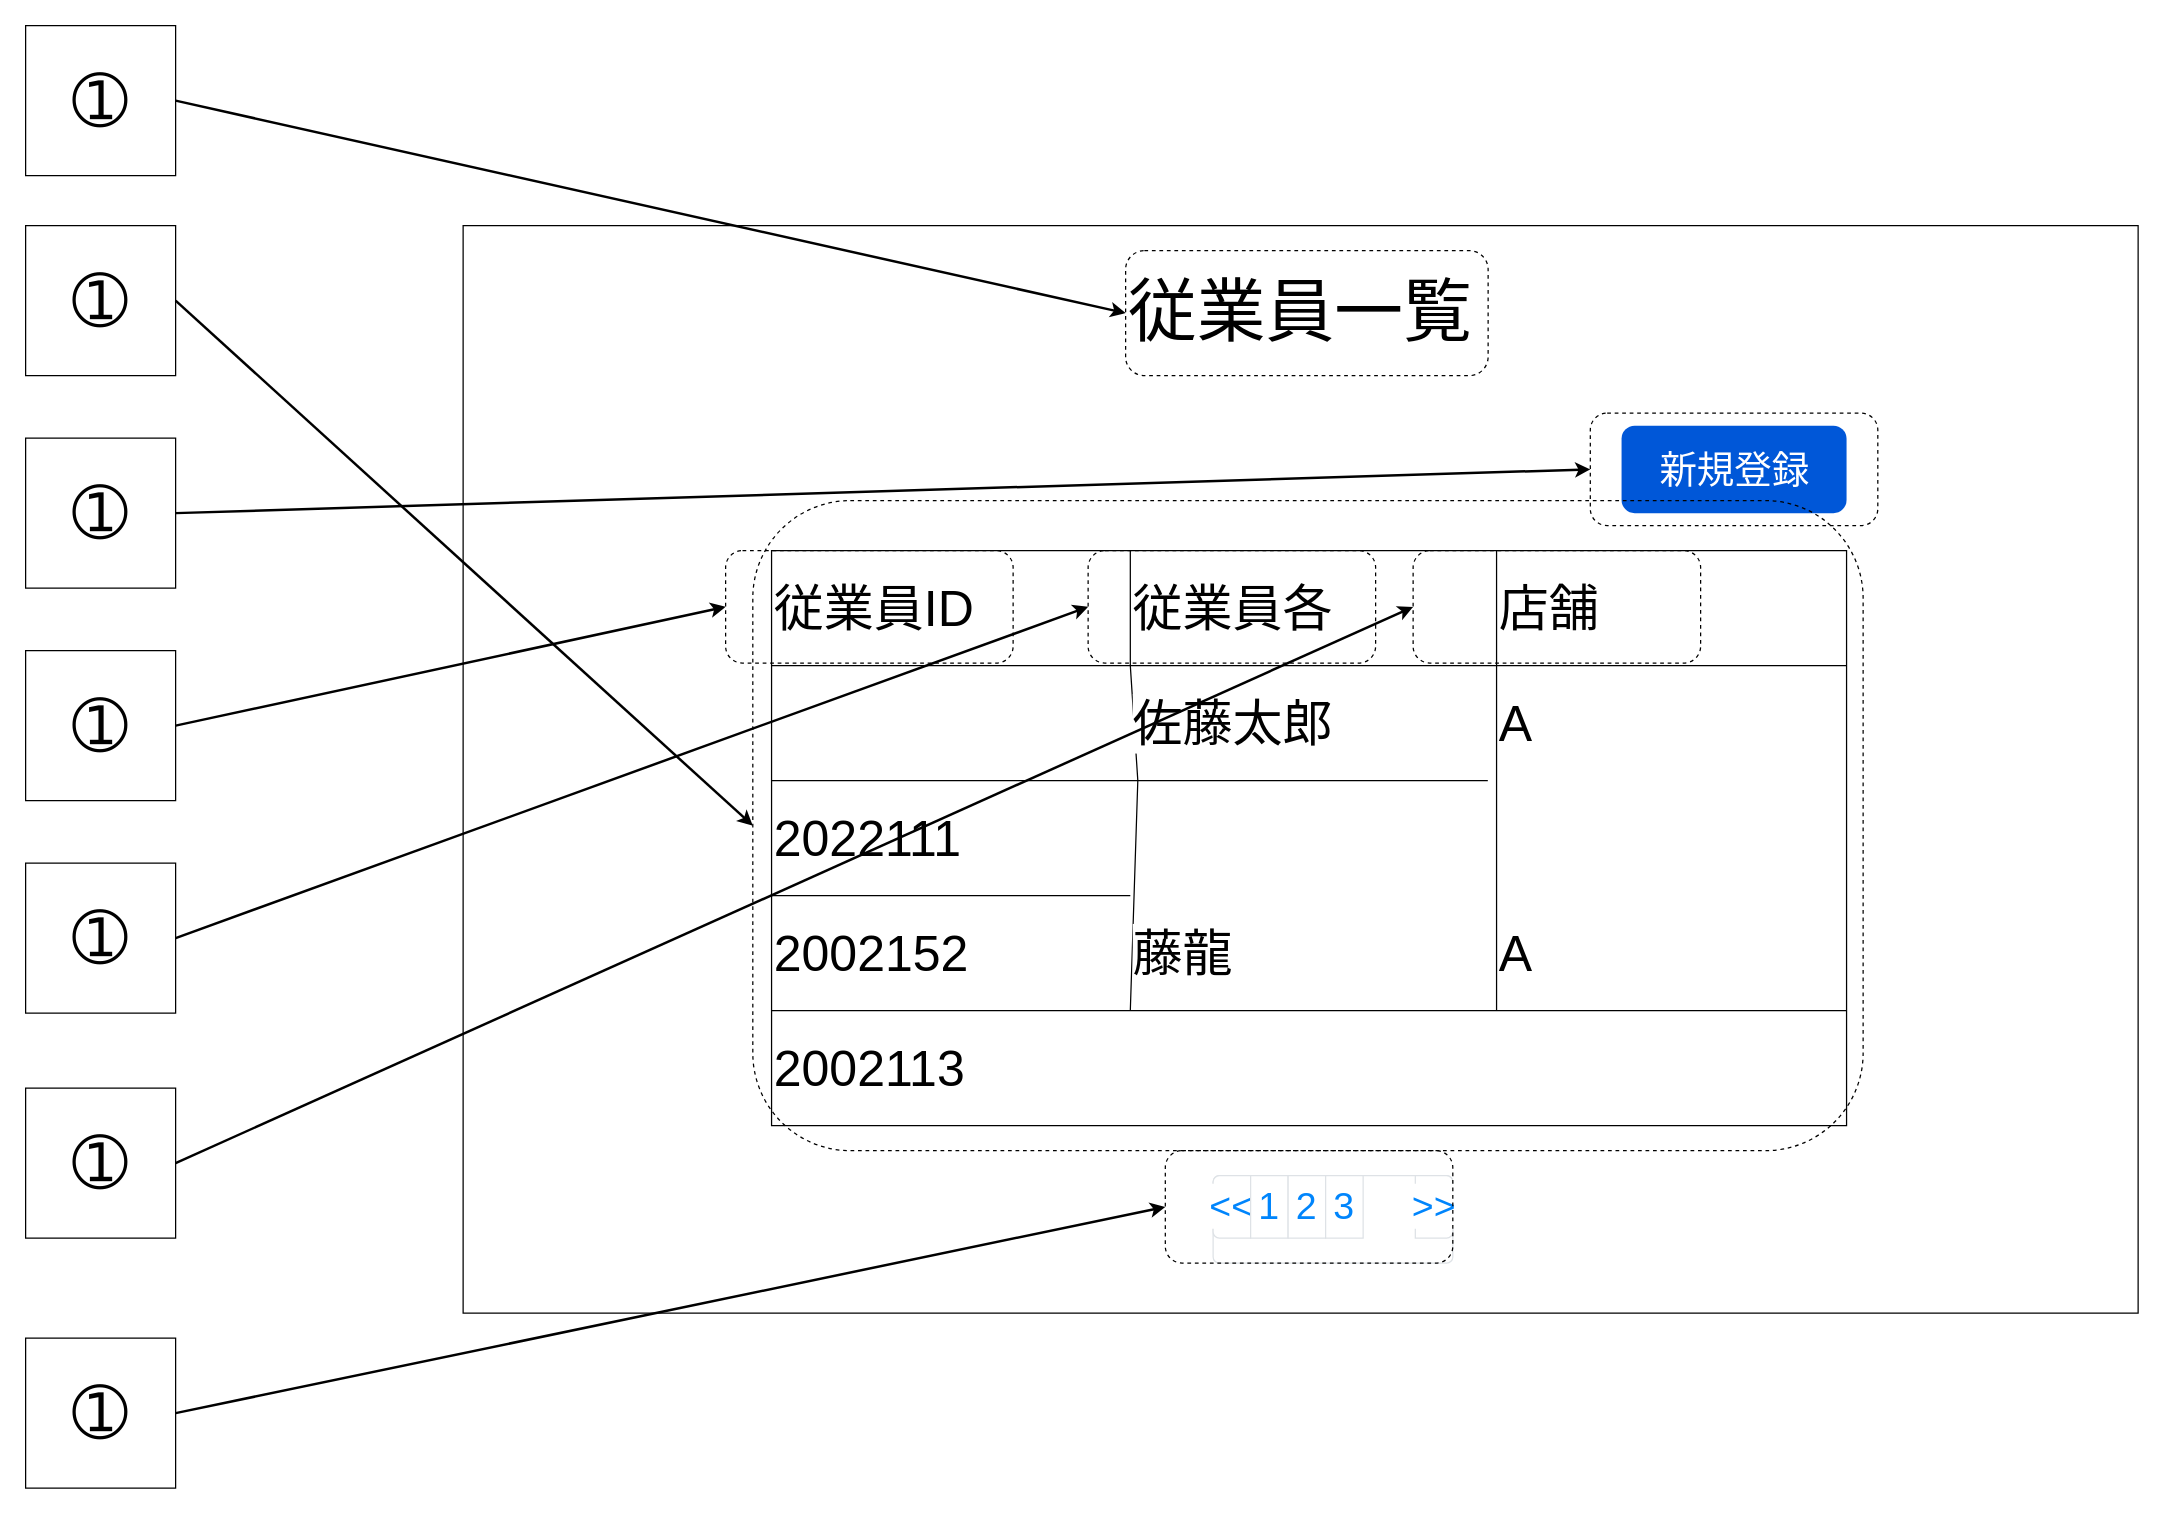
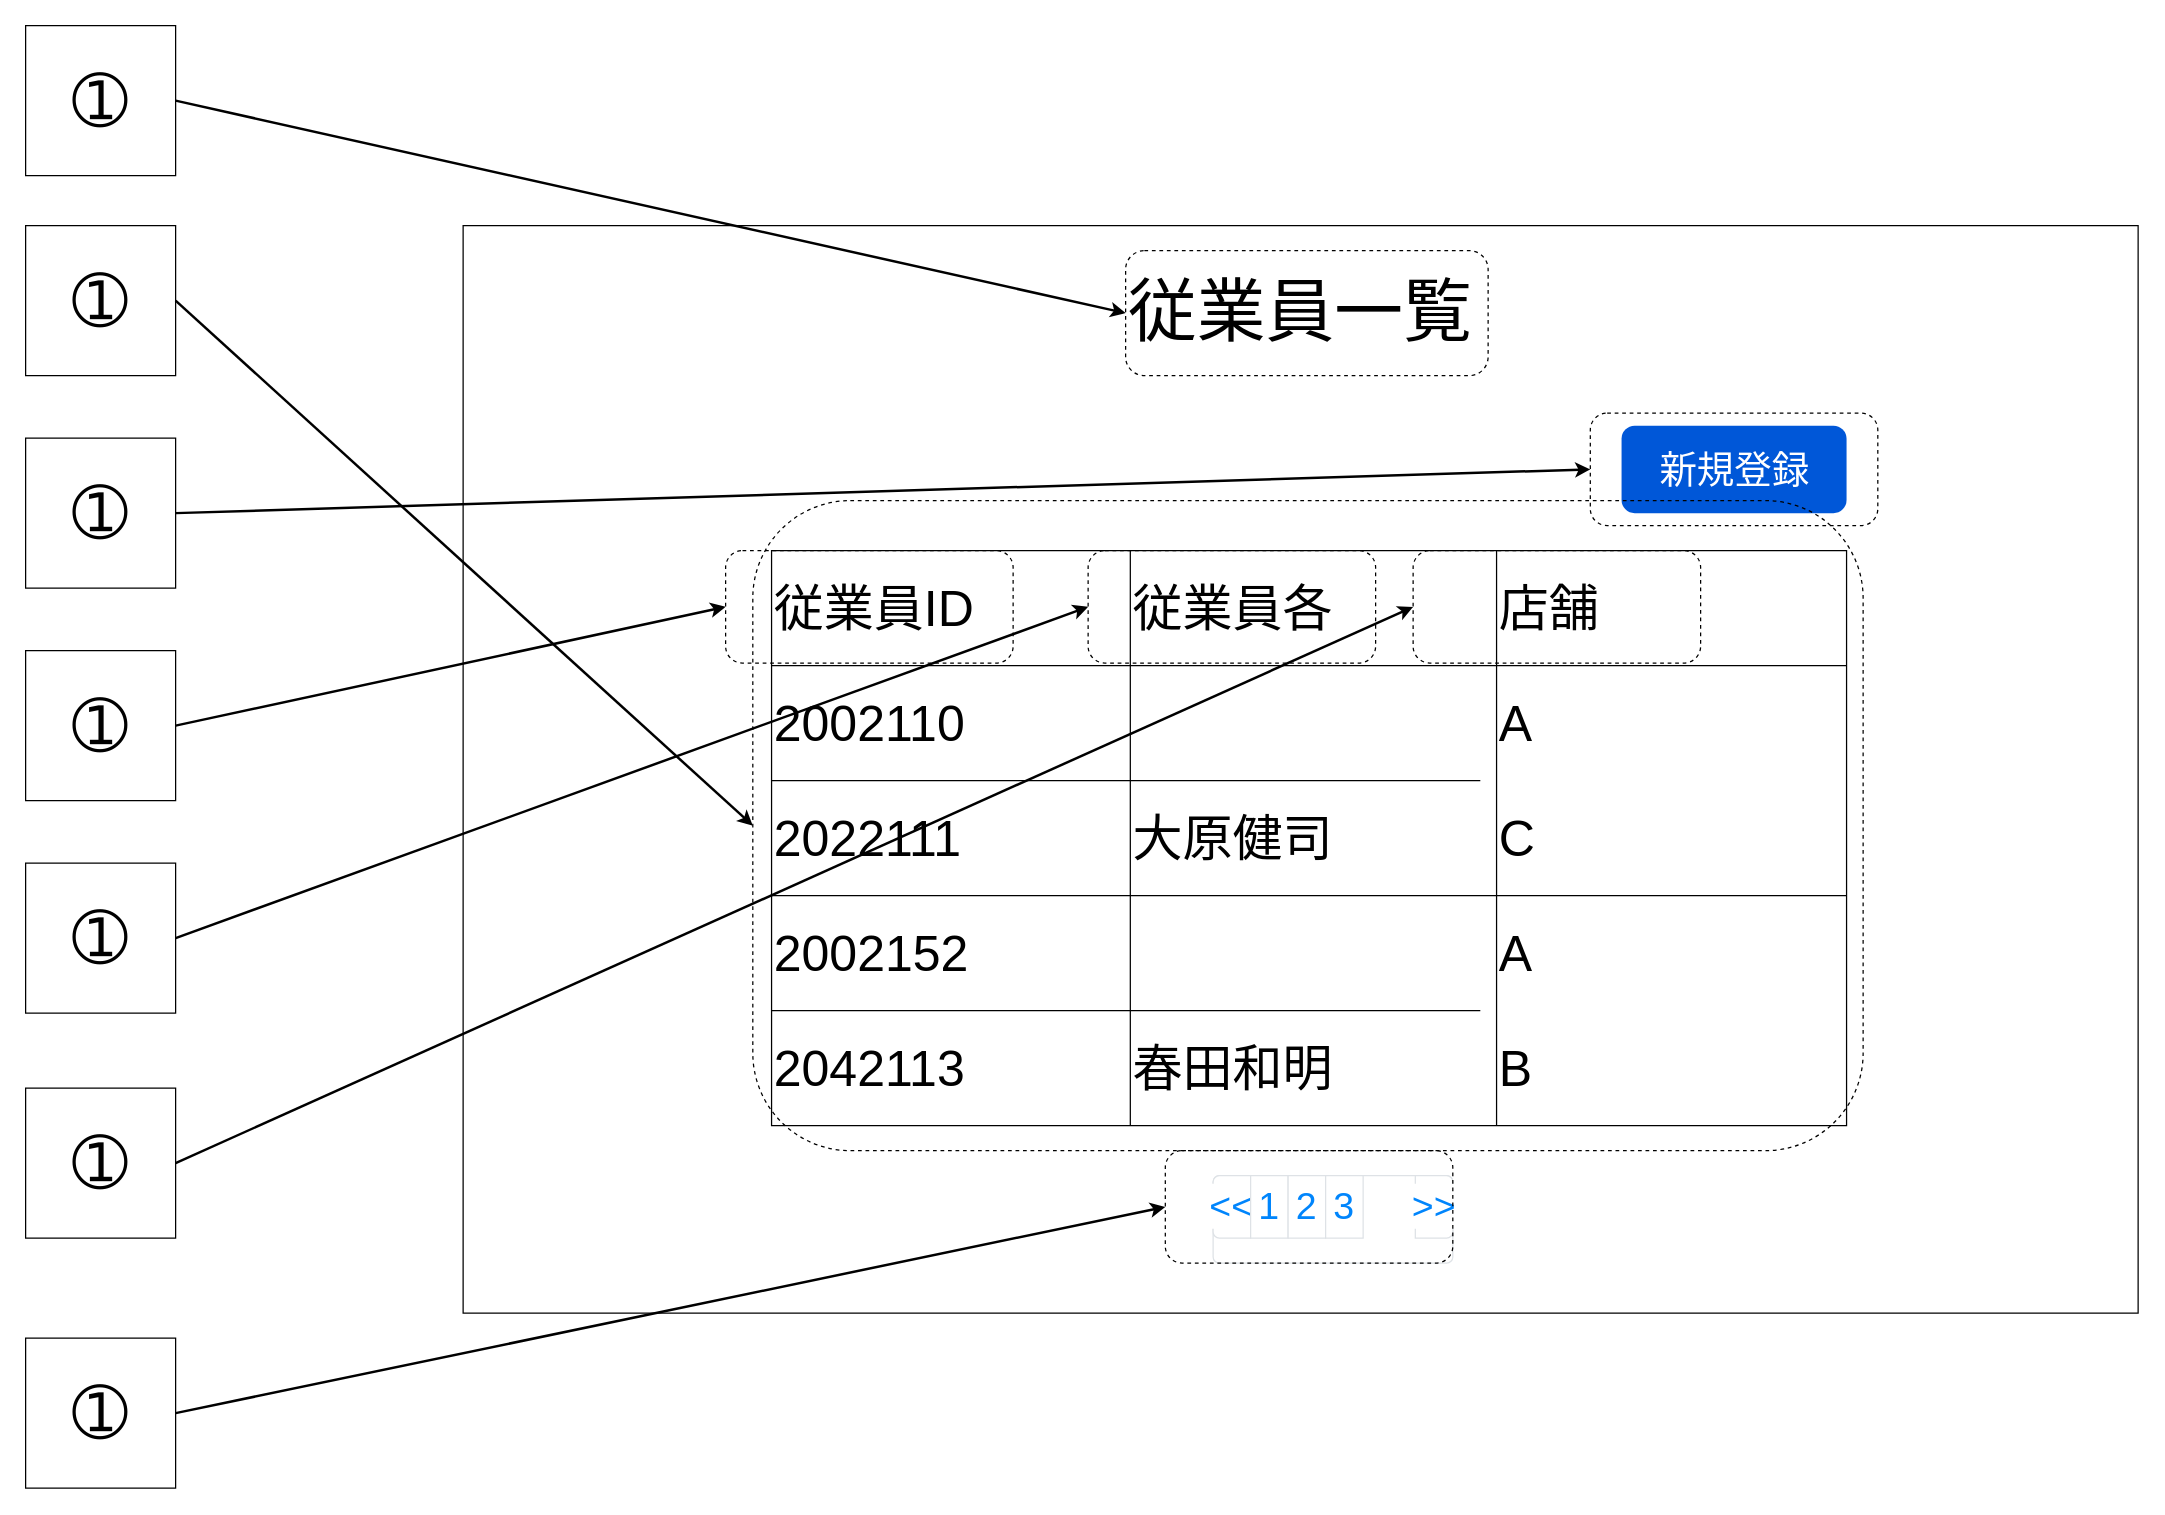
none -> (951, 723)
(1313, 723) -> none
none -> (1313, 838)
none -> (1672, 838)
(1313, 953) -> none
(872, 1068) -> (872, 1068)
none -> (1313, 1068)
none -> (1672, 1068)
